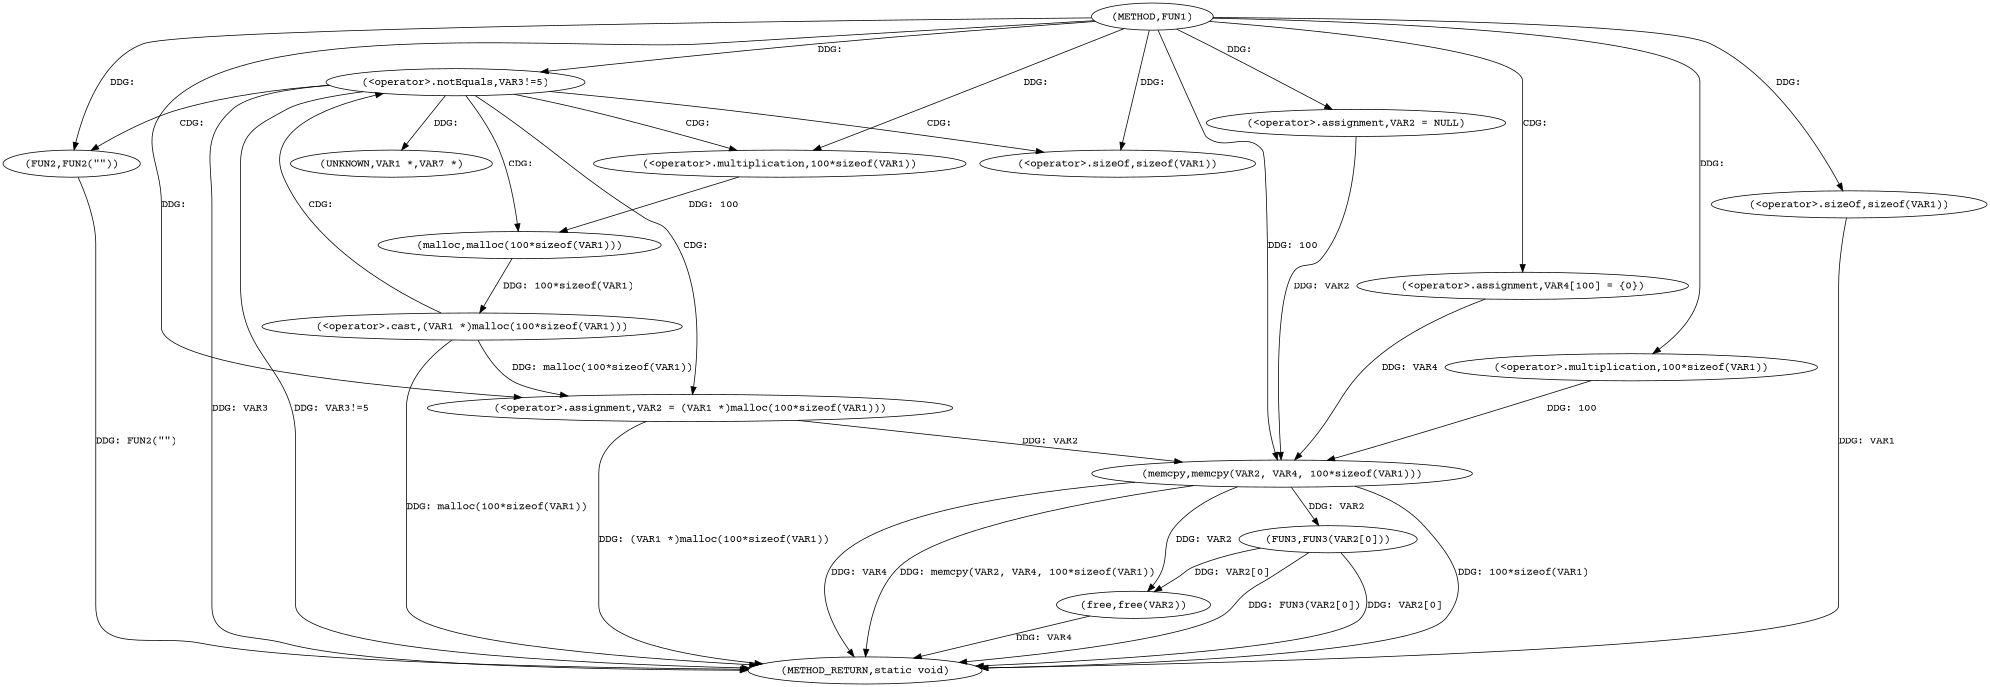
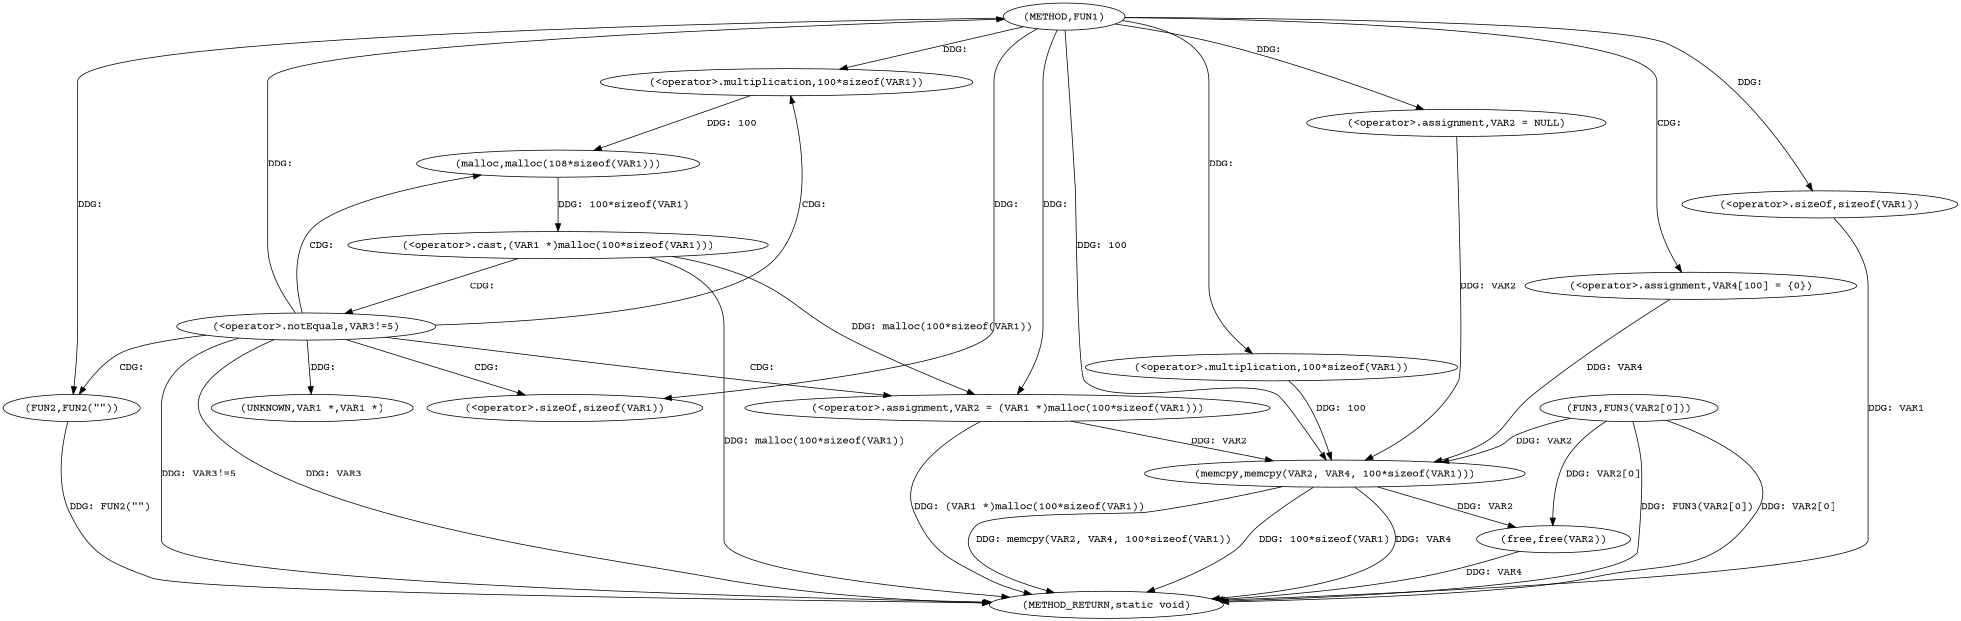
(822, 43) -> (511, 43)
(391, 164) -> (312, 408)
(520, 245) -> (558, 164)
(1303, 503) -> (1509, 439)
